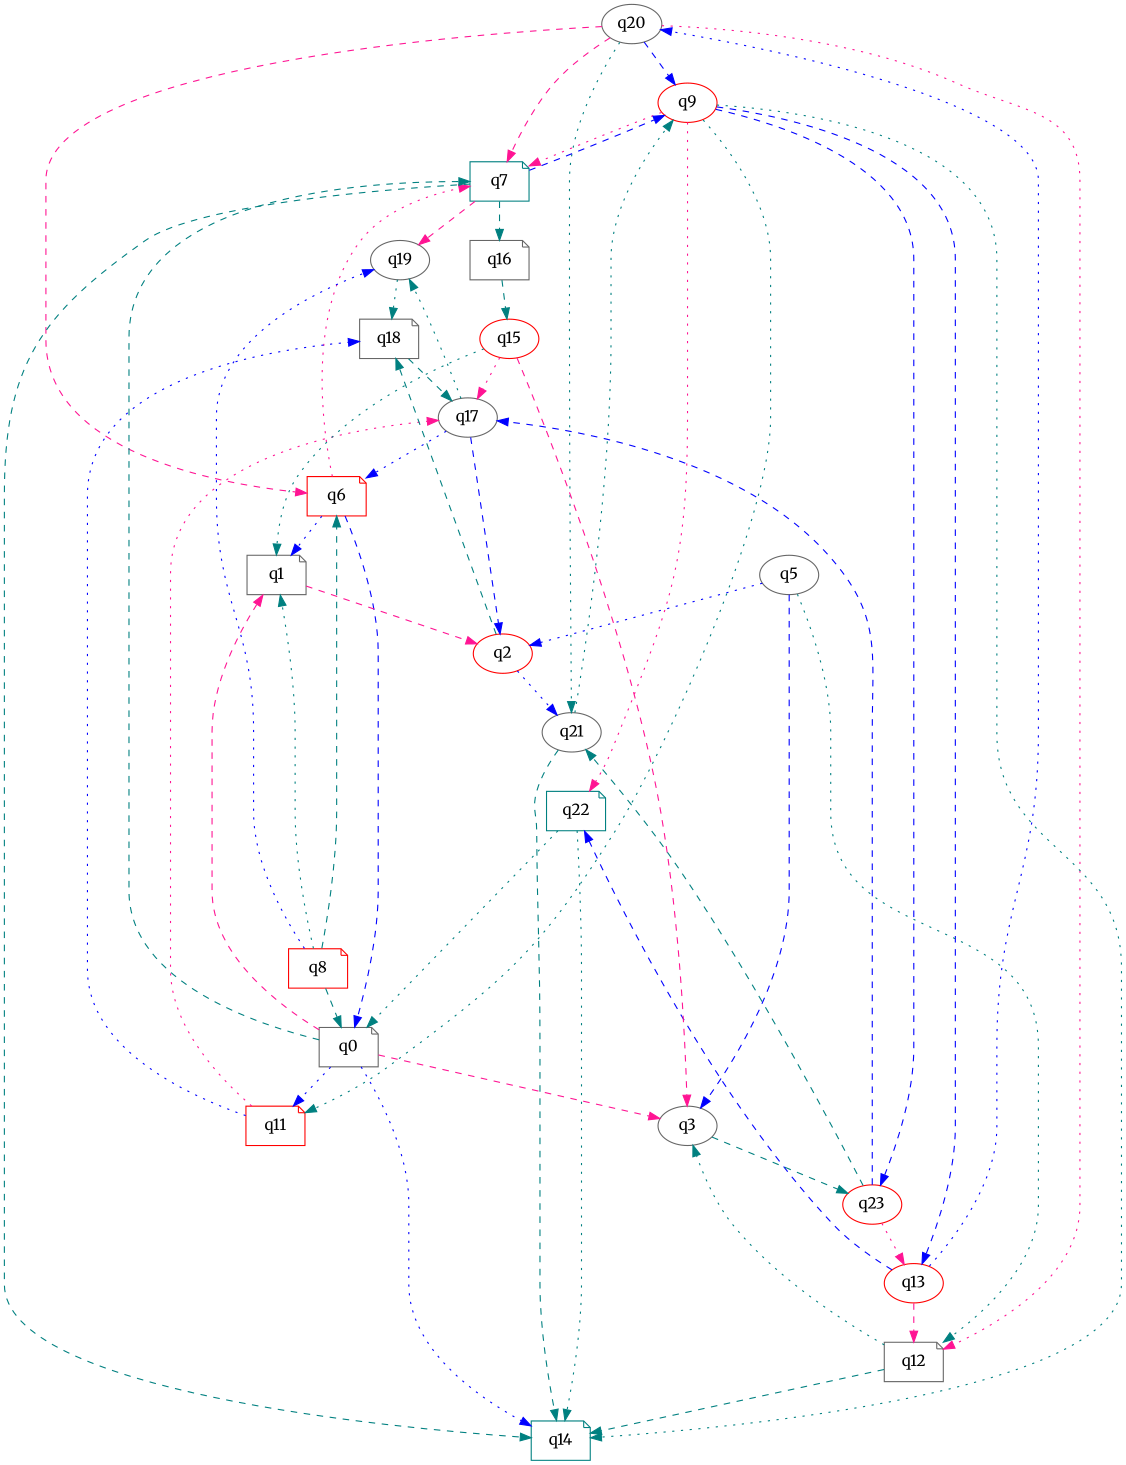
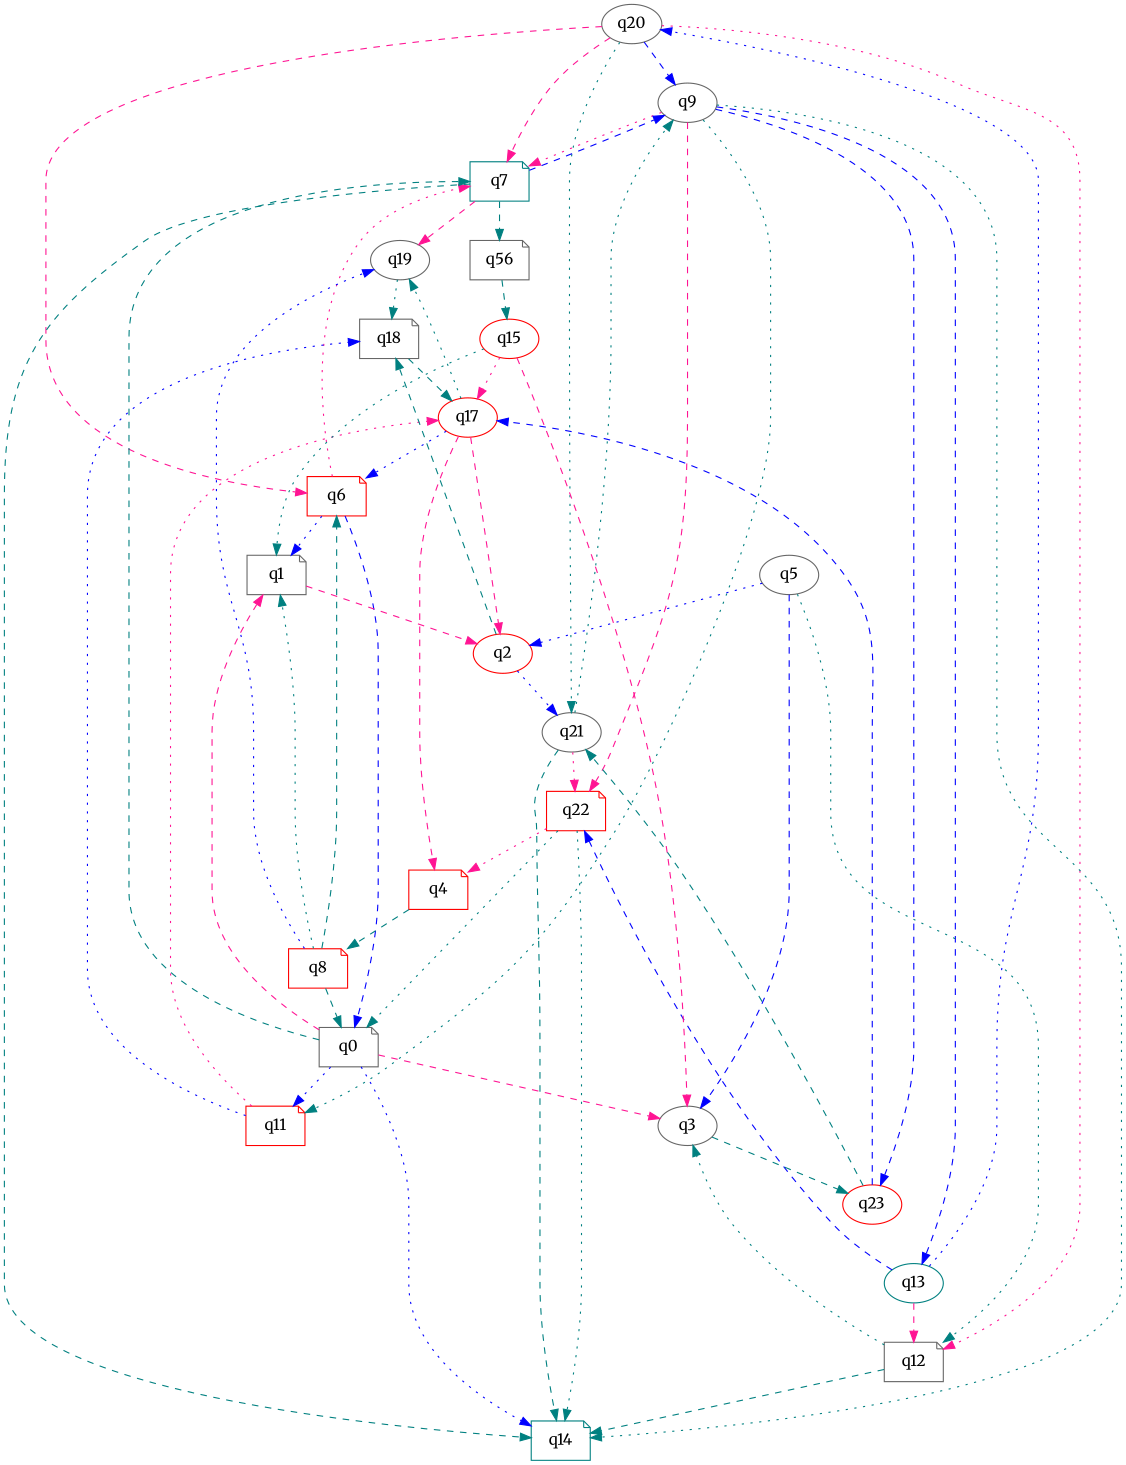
(688, 103) -> (688, 103)
(500, 260) -> (500, 260)
(468, 418) -> (468, 418)
(687, 443) -> (687, 443)
(485, 530) -> (485, 530)
none -> (574, 766)
(576, 811) -> (576, 811)
none -> (438, 890)
(890, 1239) -> none
(914, 1283) -> (914, 1283)
